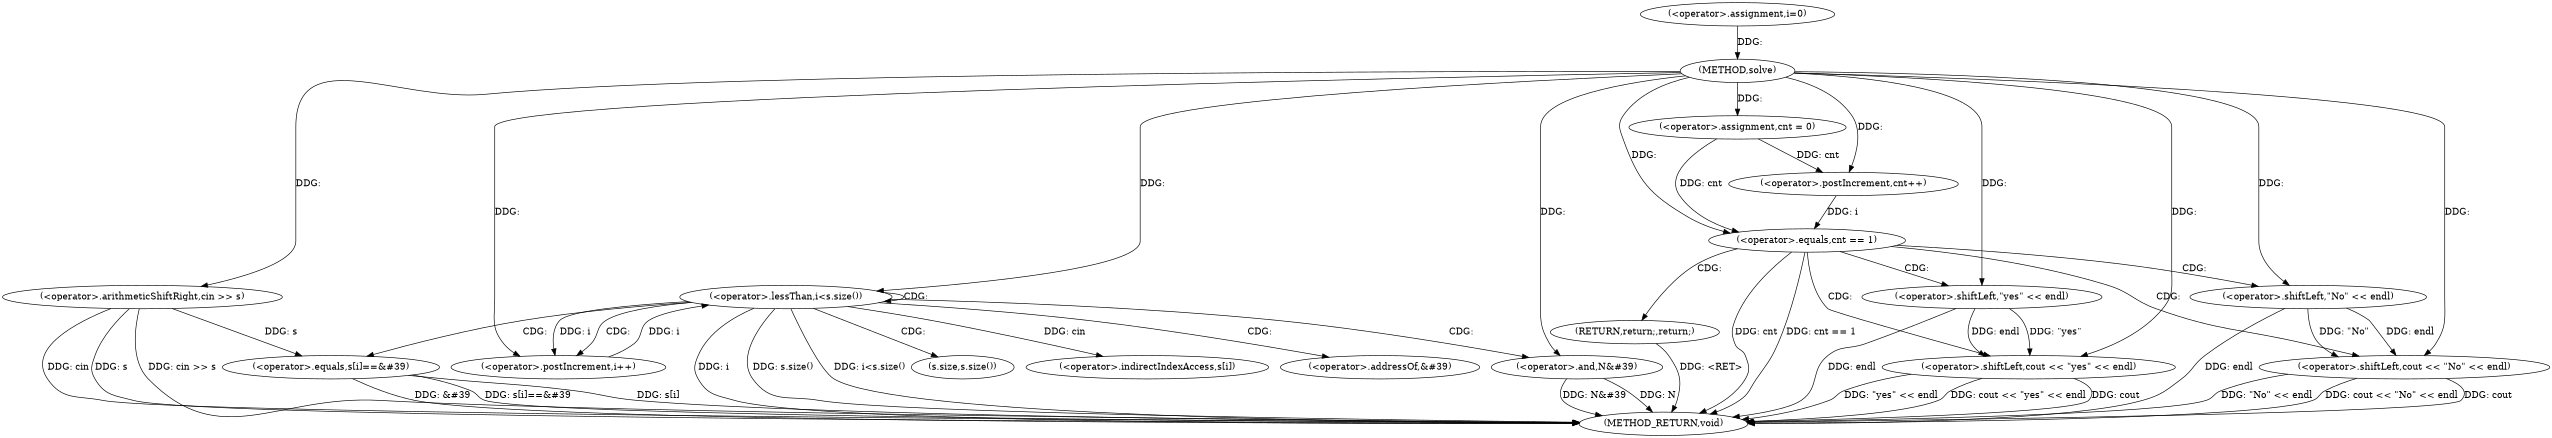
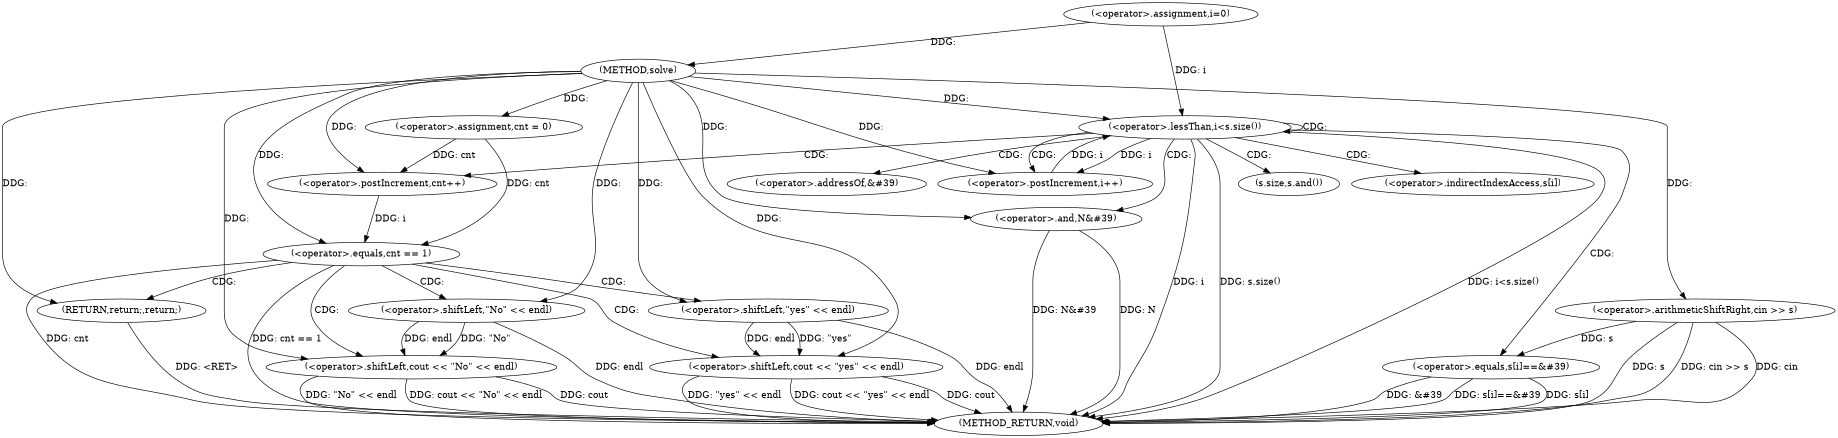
none -> (1172, 68)
none -> (191, 95)
none -> (782, 153)
(1065, 332) -> (1360, 156)
(963, 367) -> (1289, 184)
